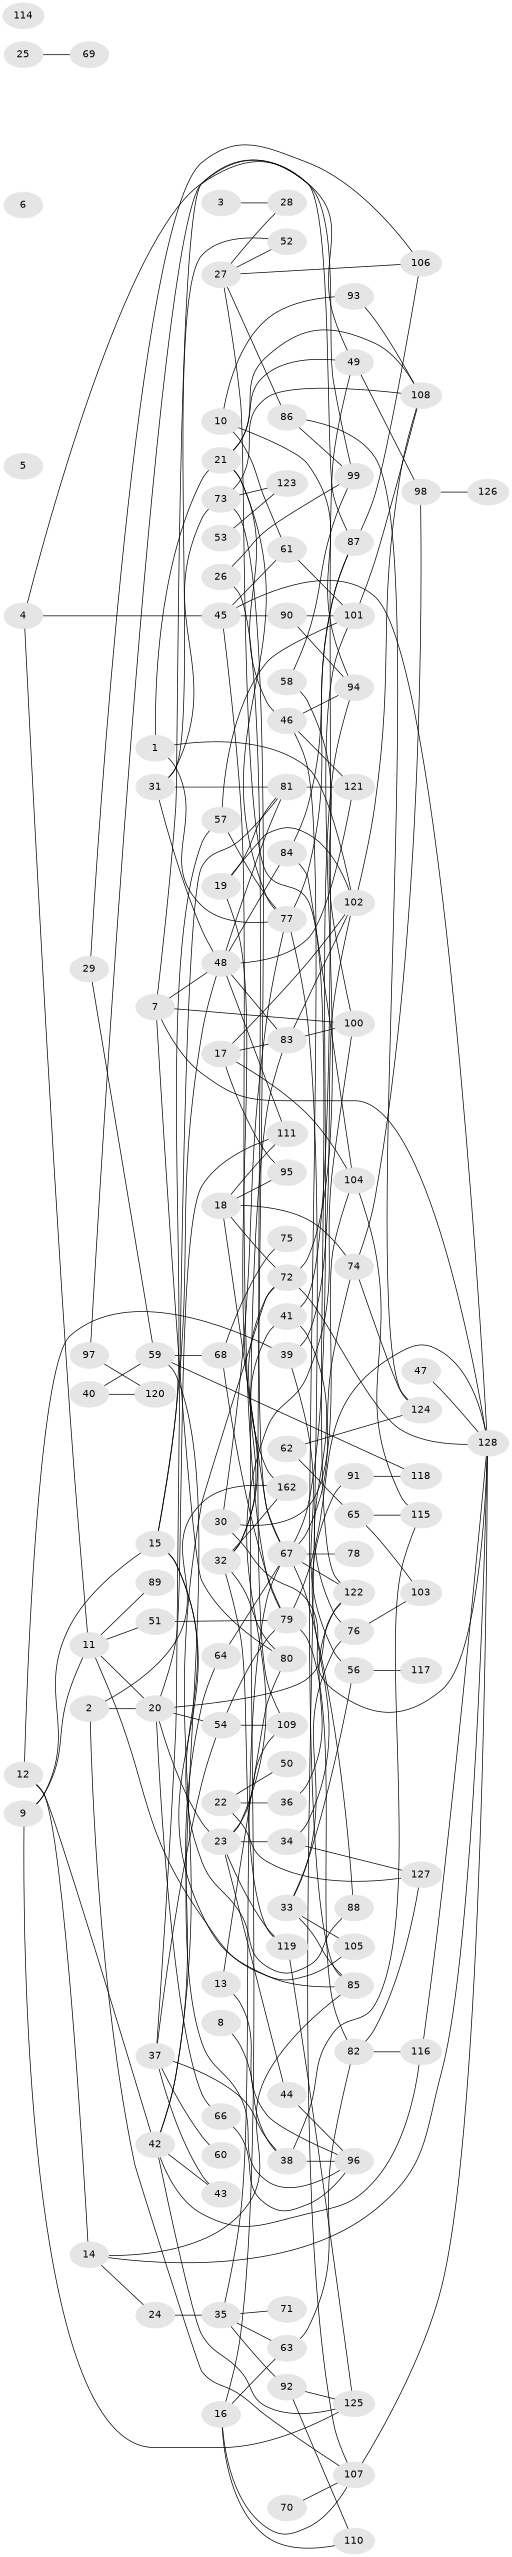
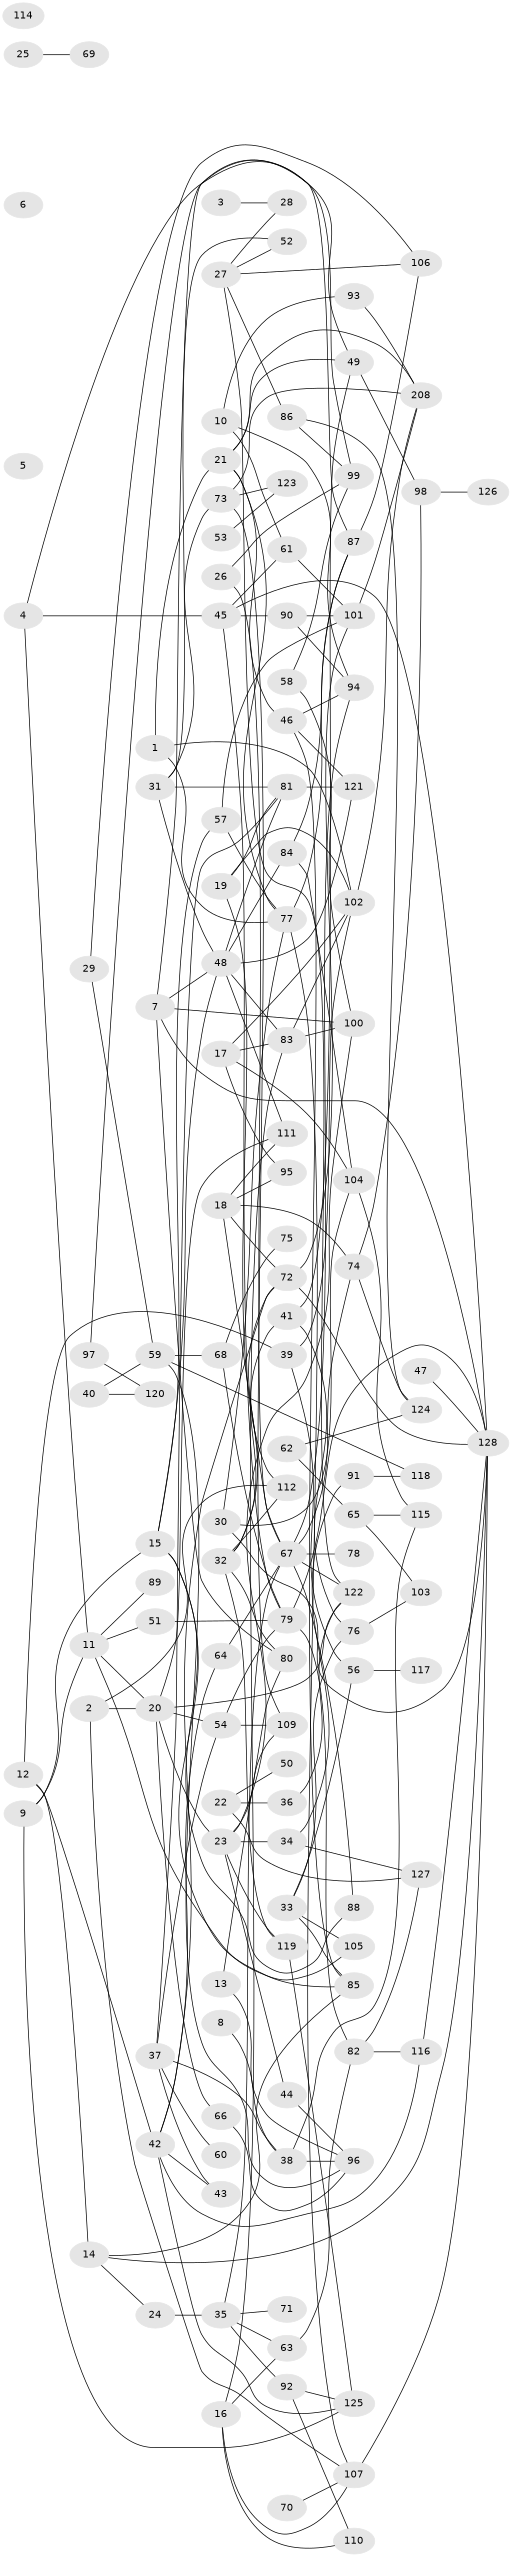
(421, 396) -> (421, 396)
(287, 1488) -> (287, 1488)
